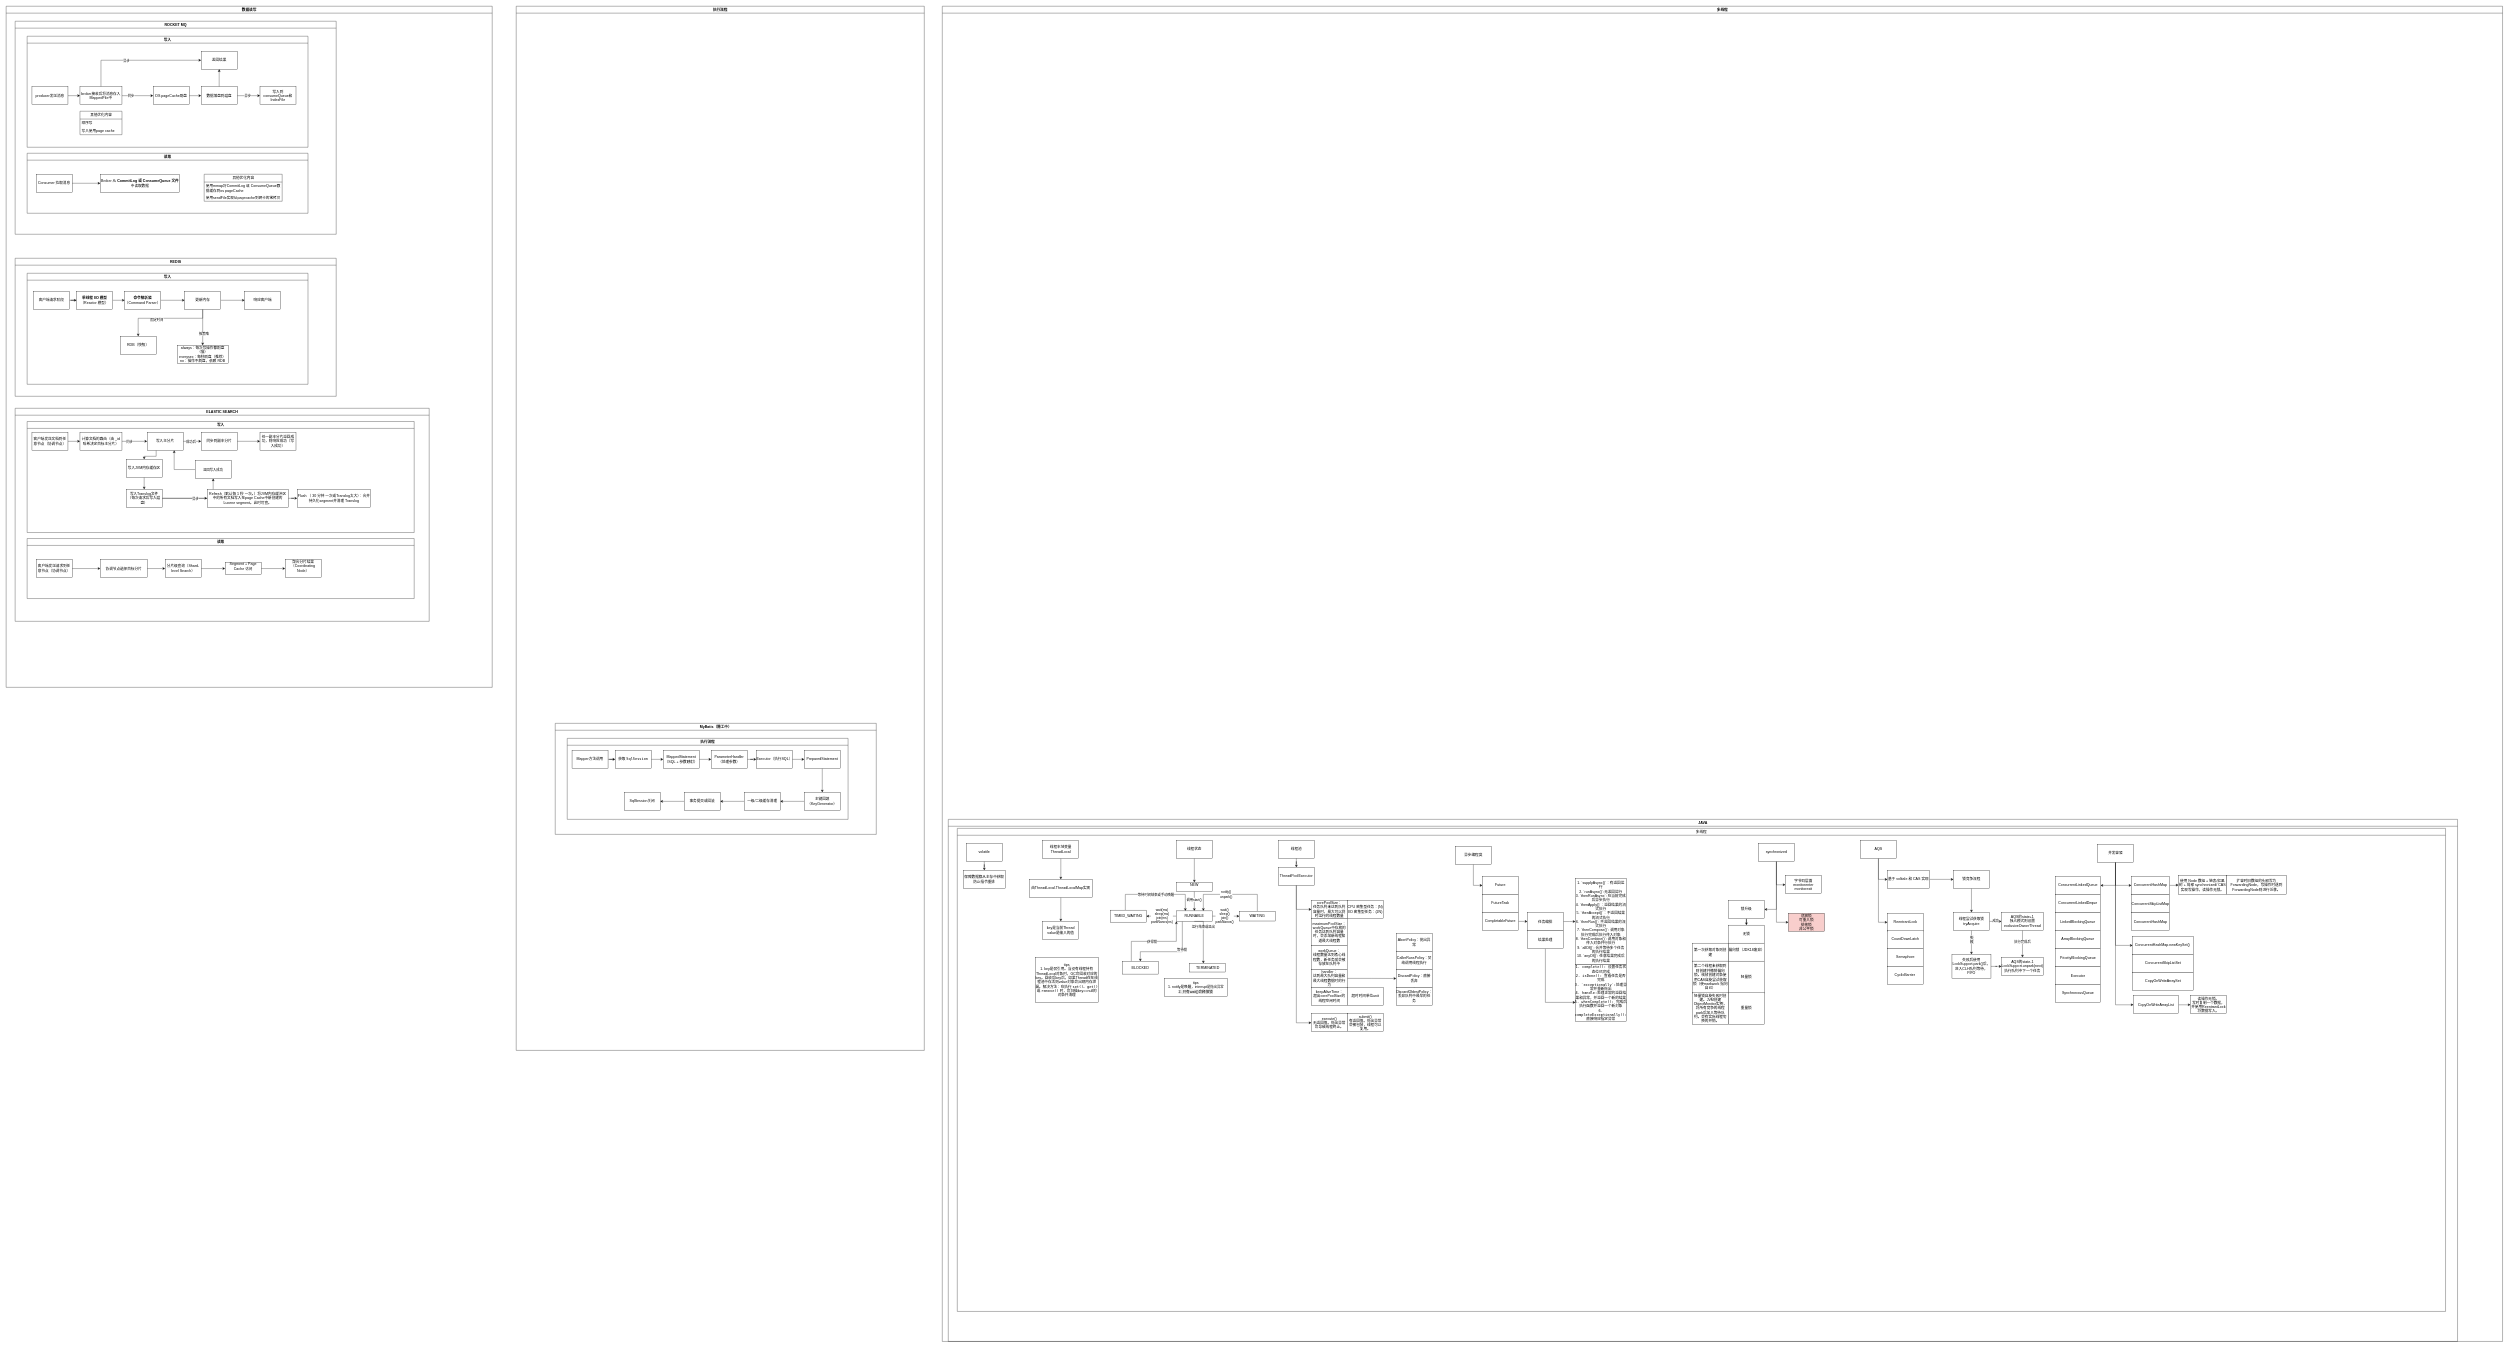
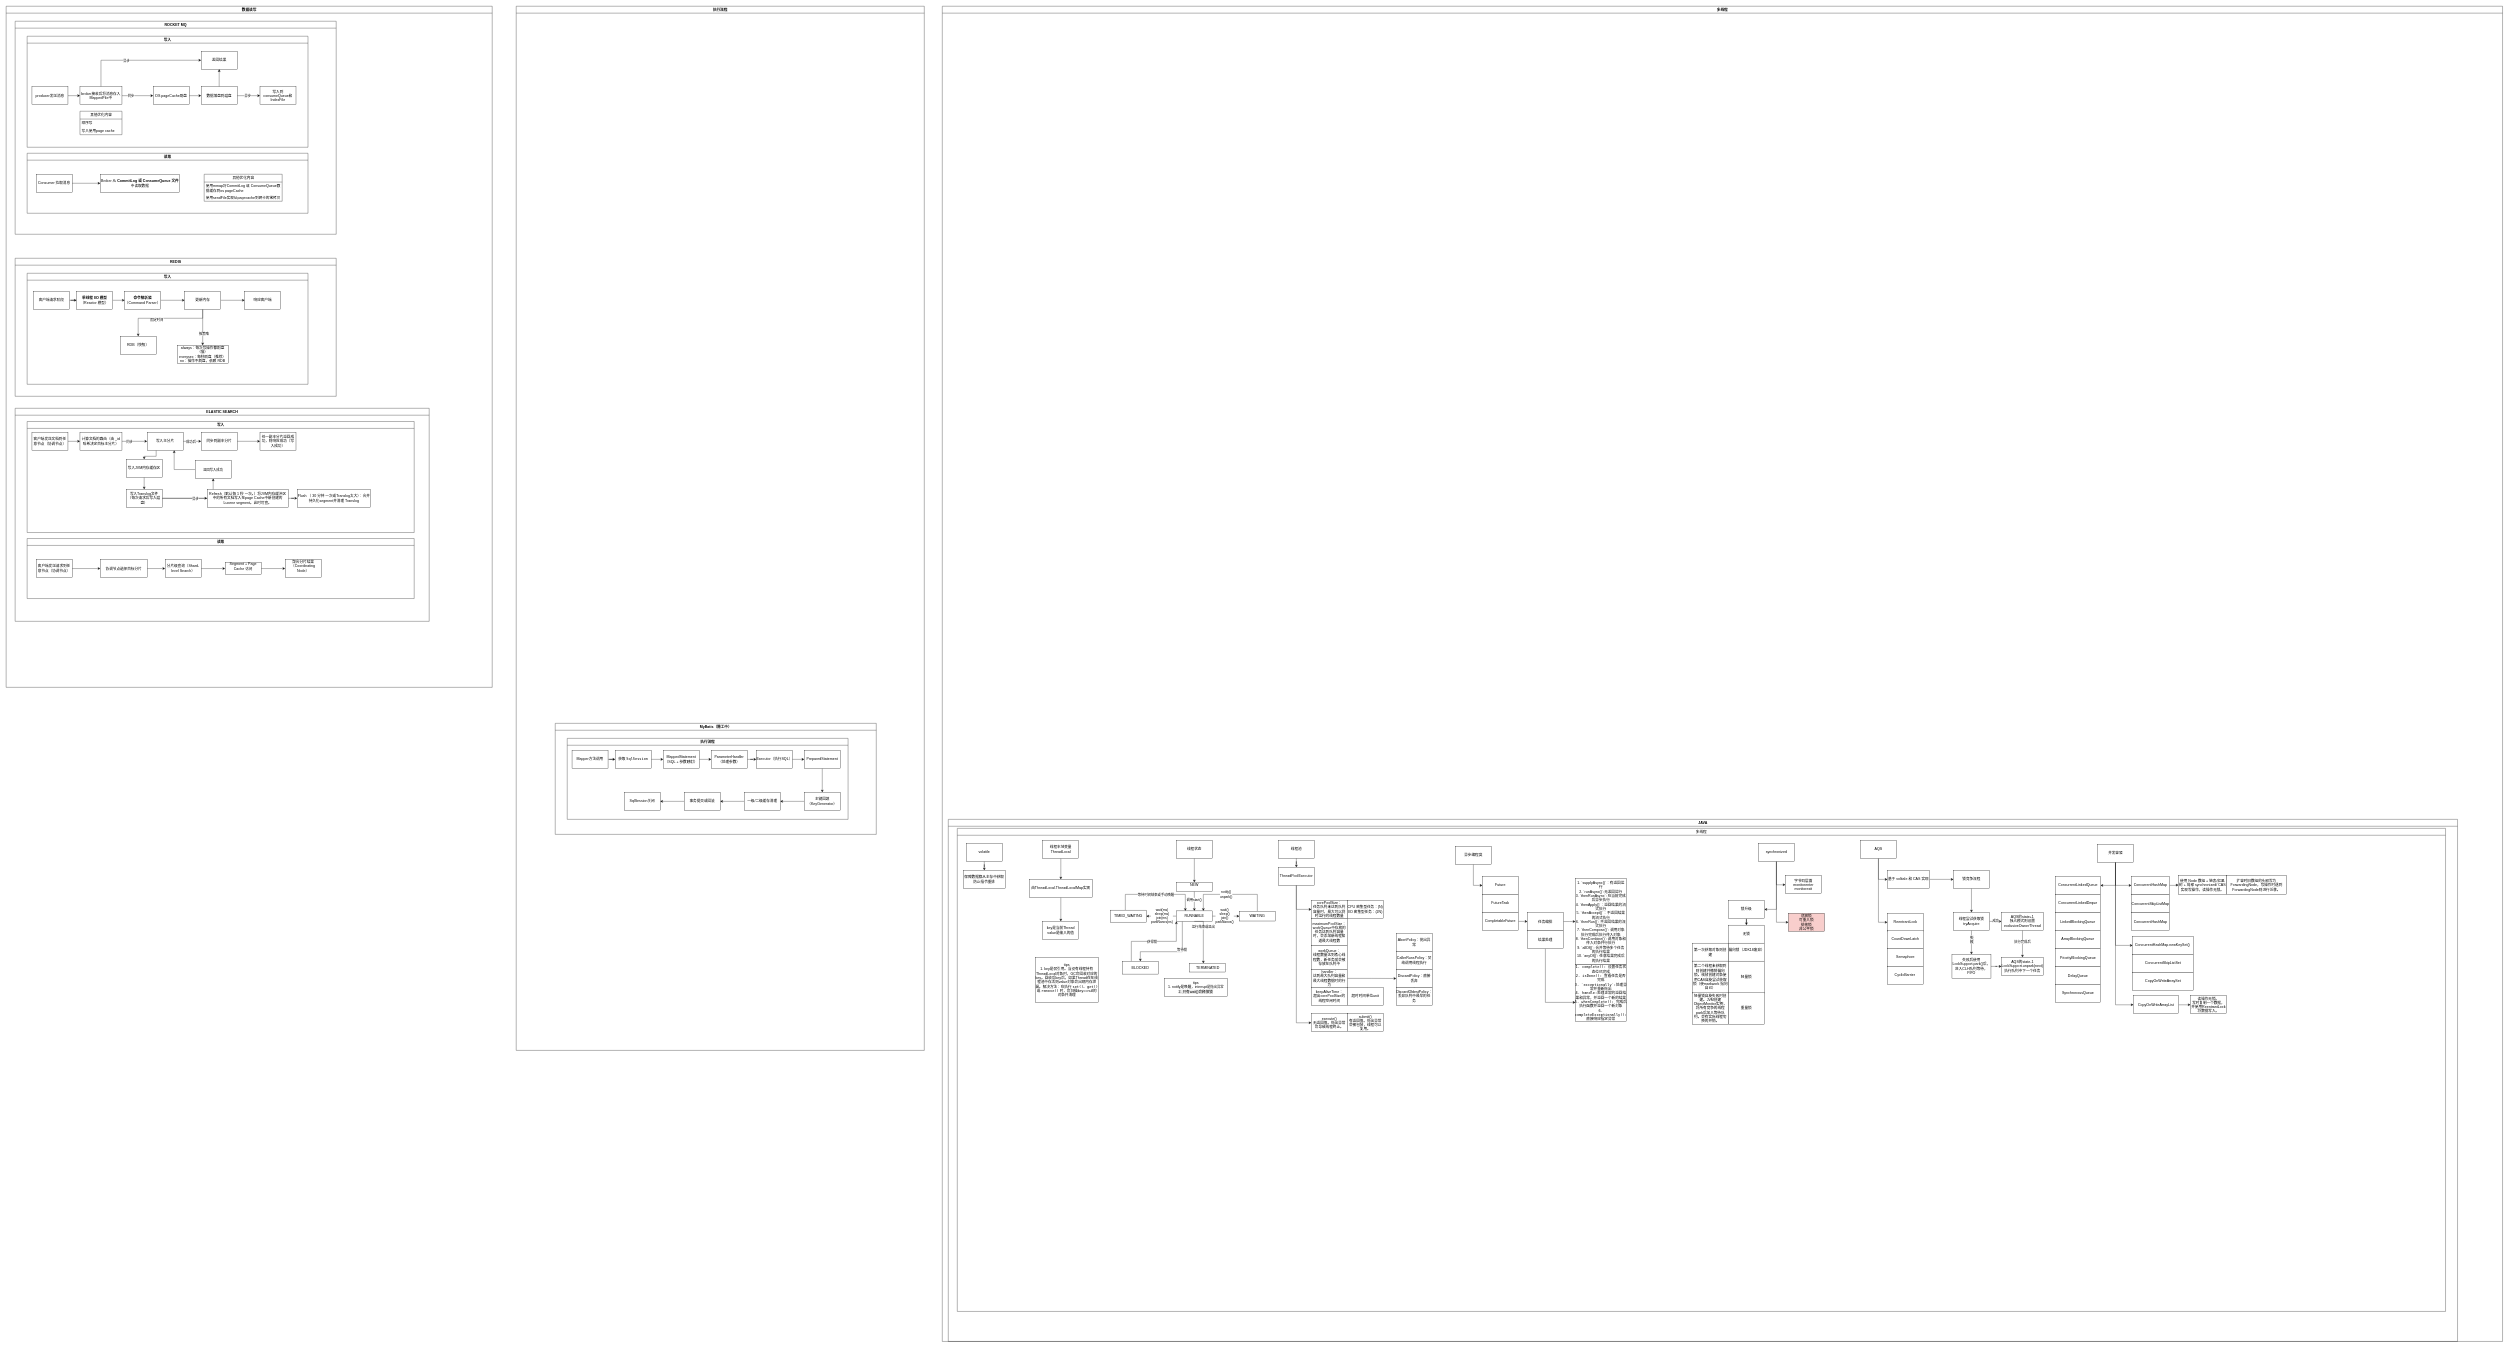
(2078, 975) -> (2078, 975)
